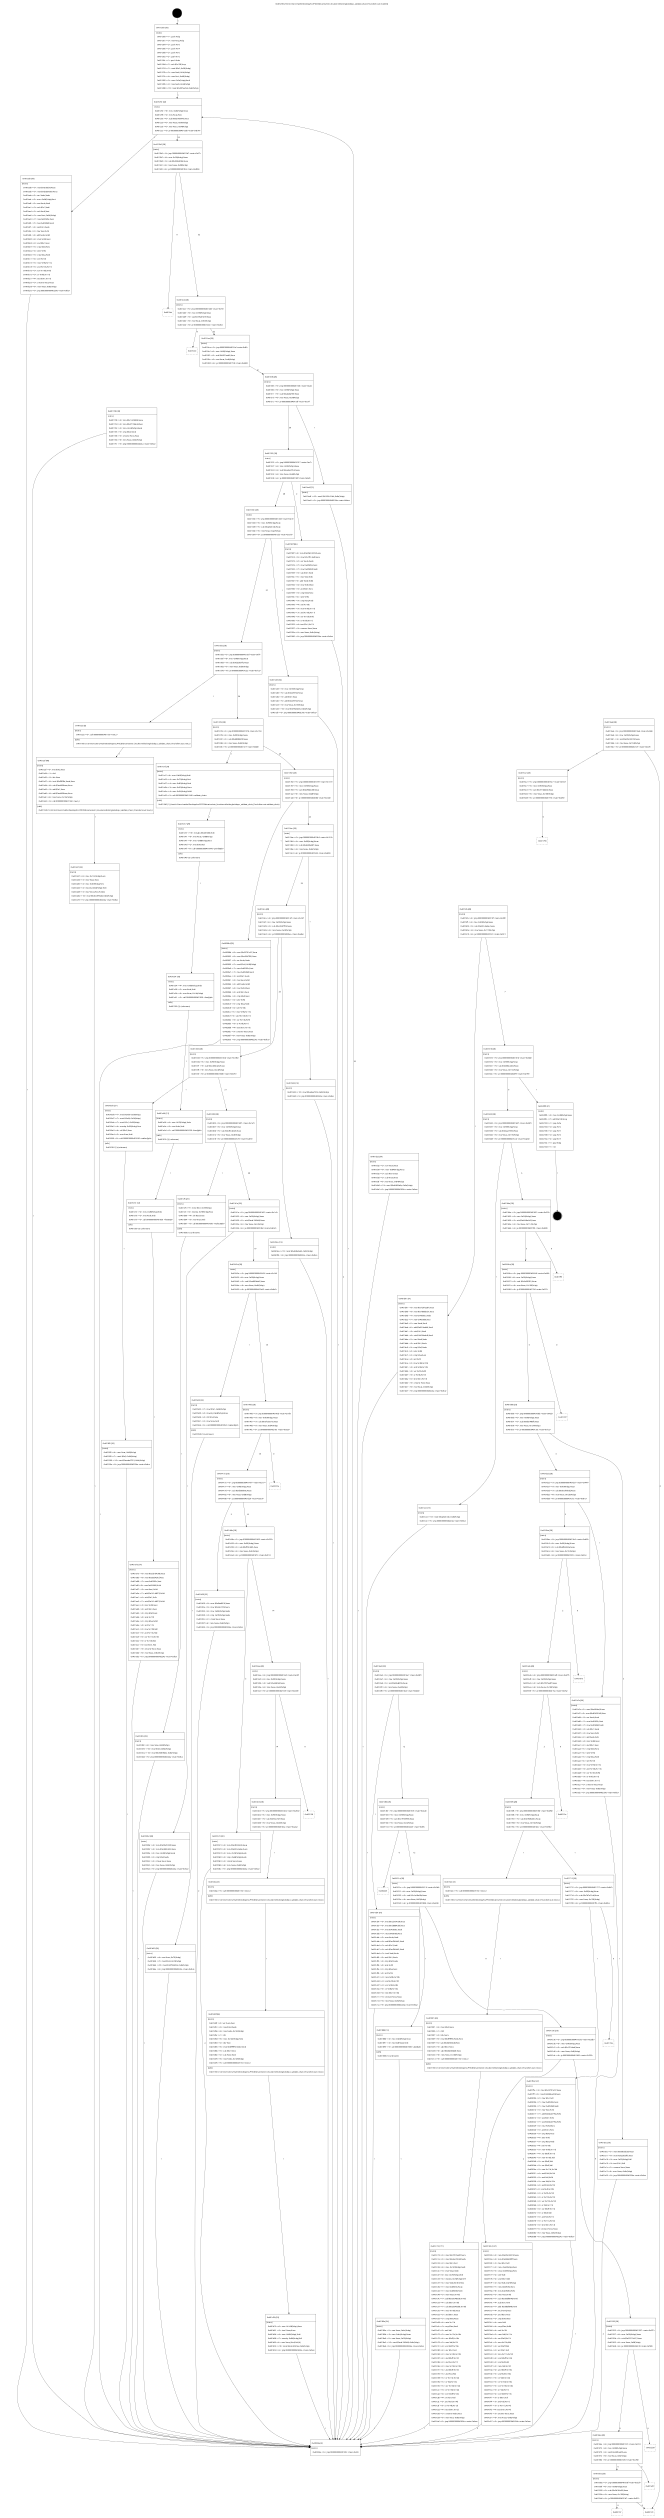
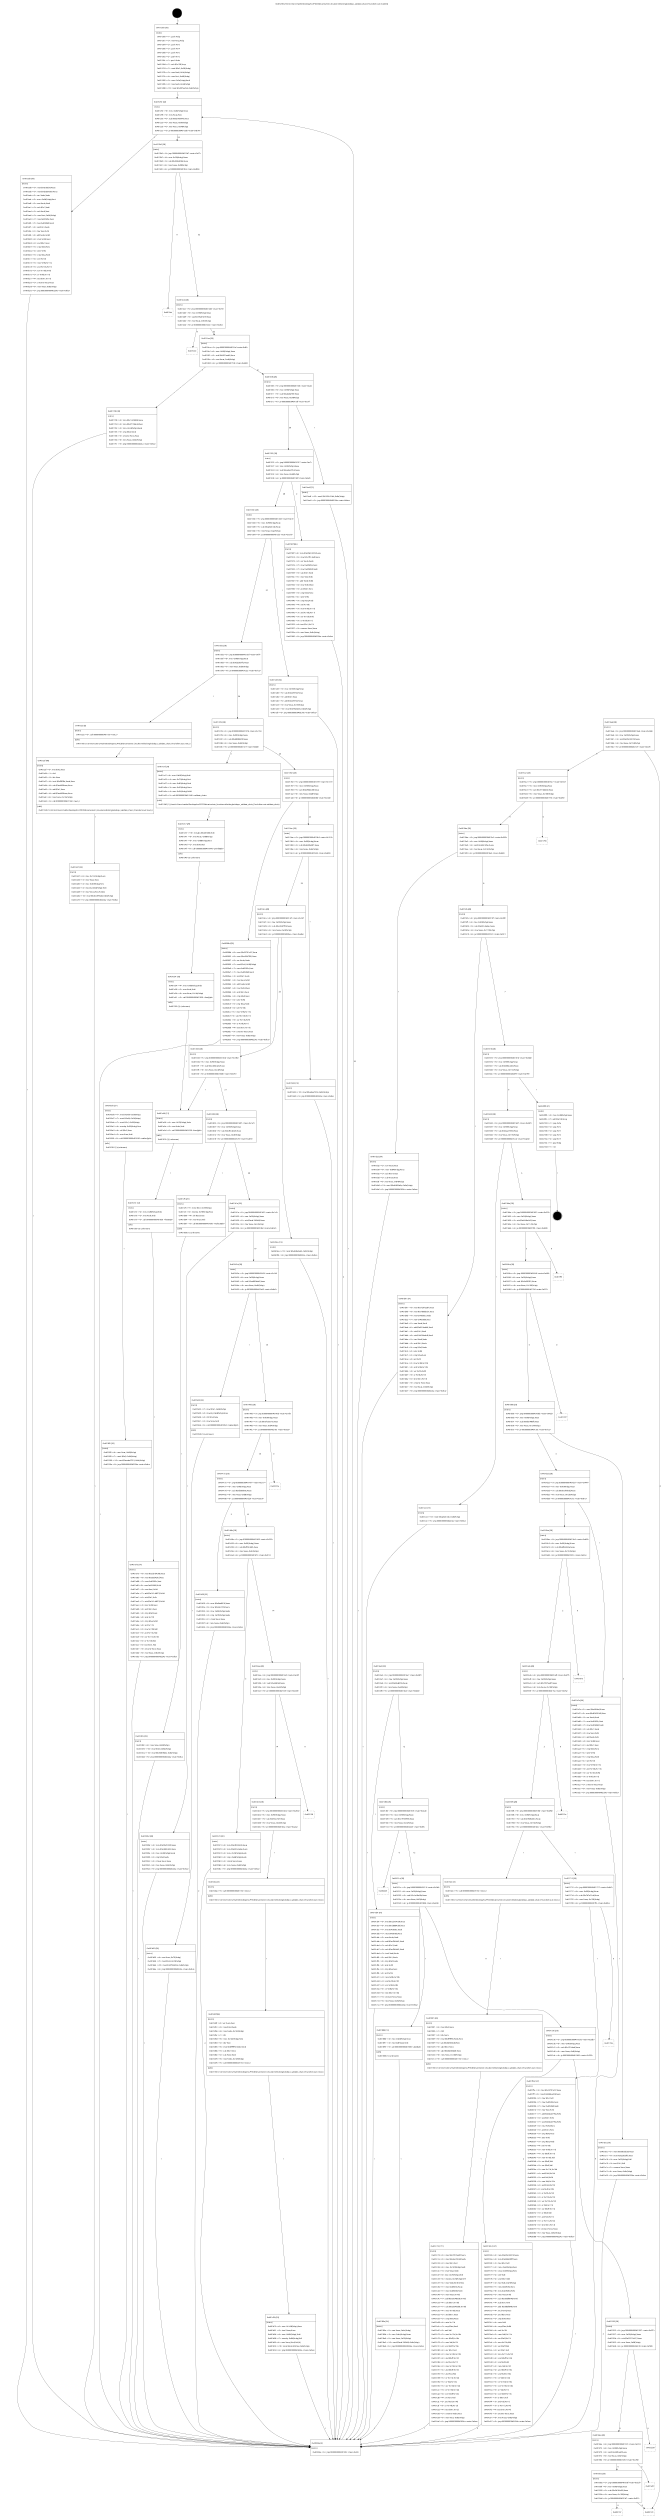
none -> (181, 387)
none -> (483, 841)
(171, 1090) -> (197, 1093)
